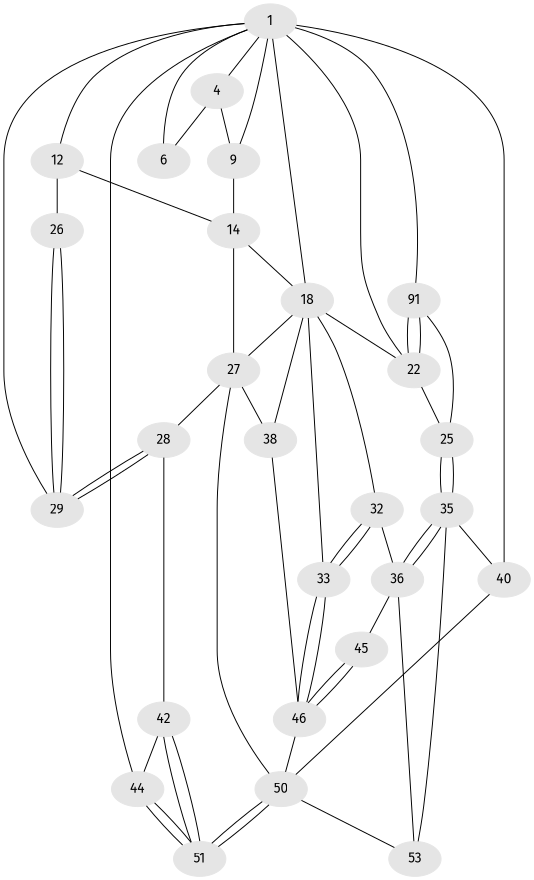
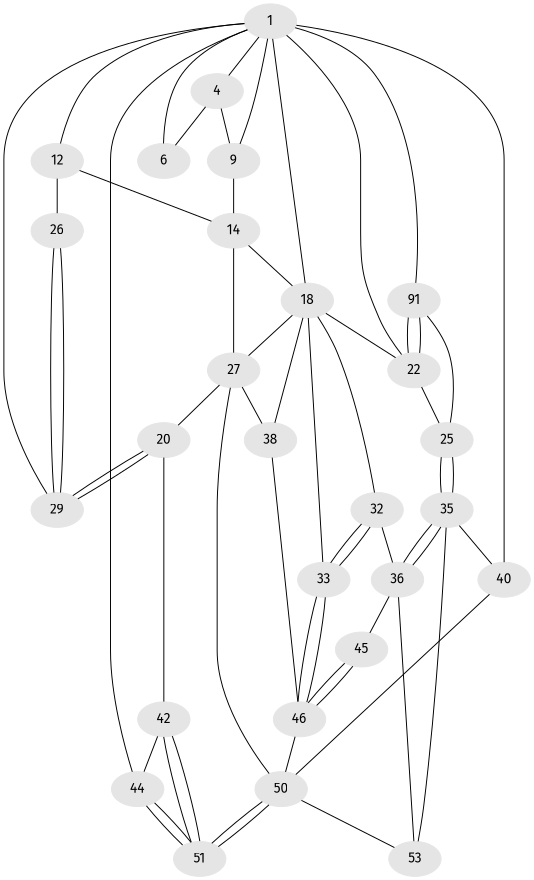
(164, 440) -> (164, 440)
